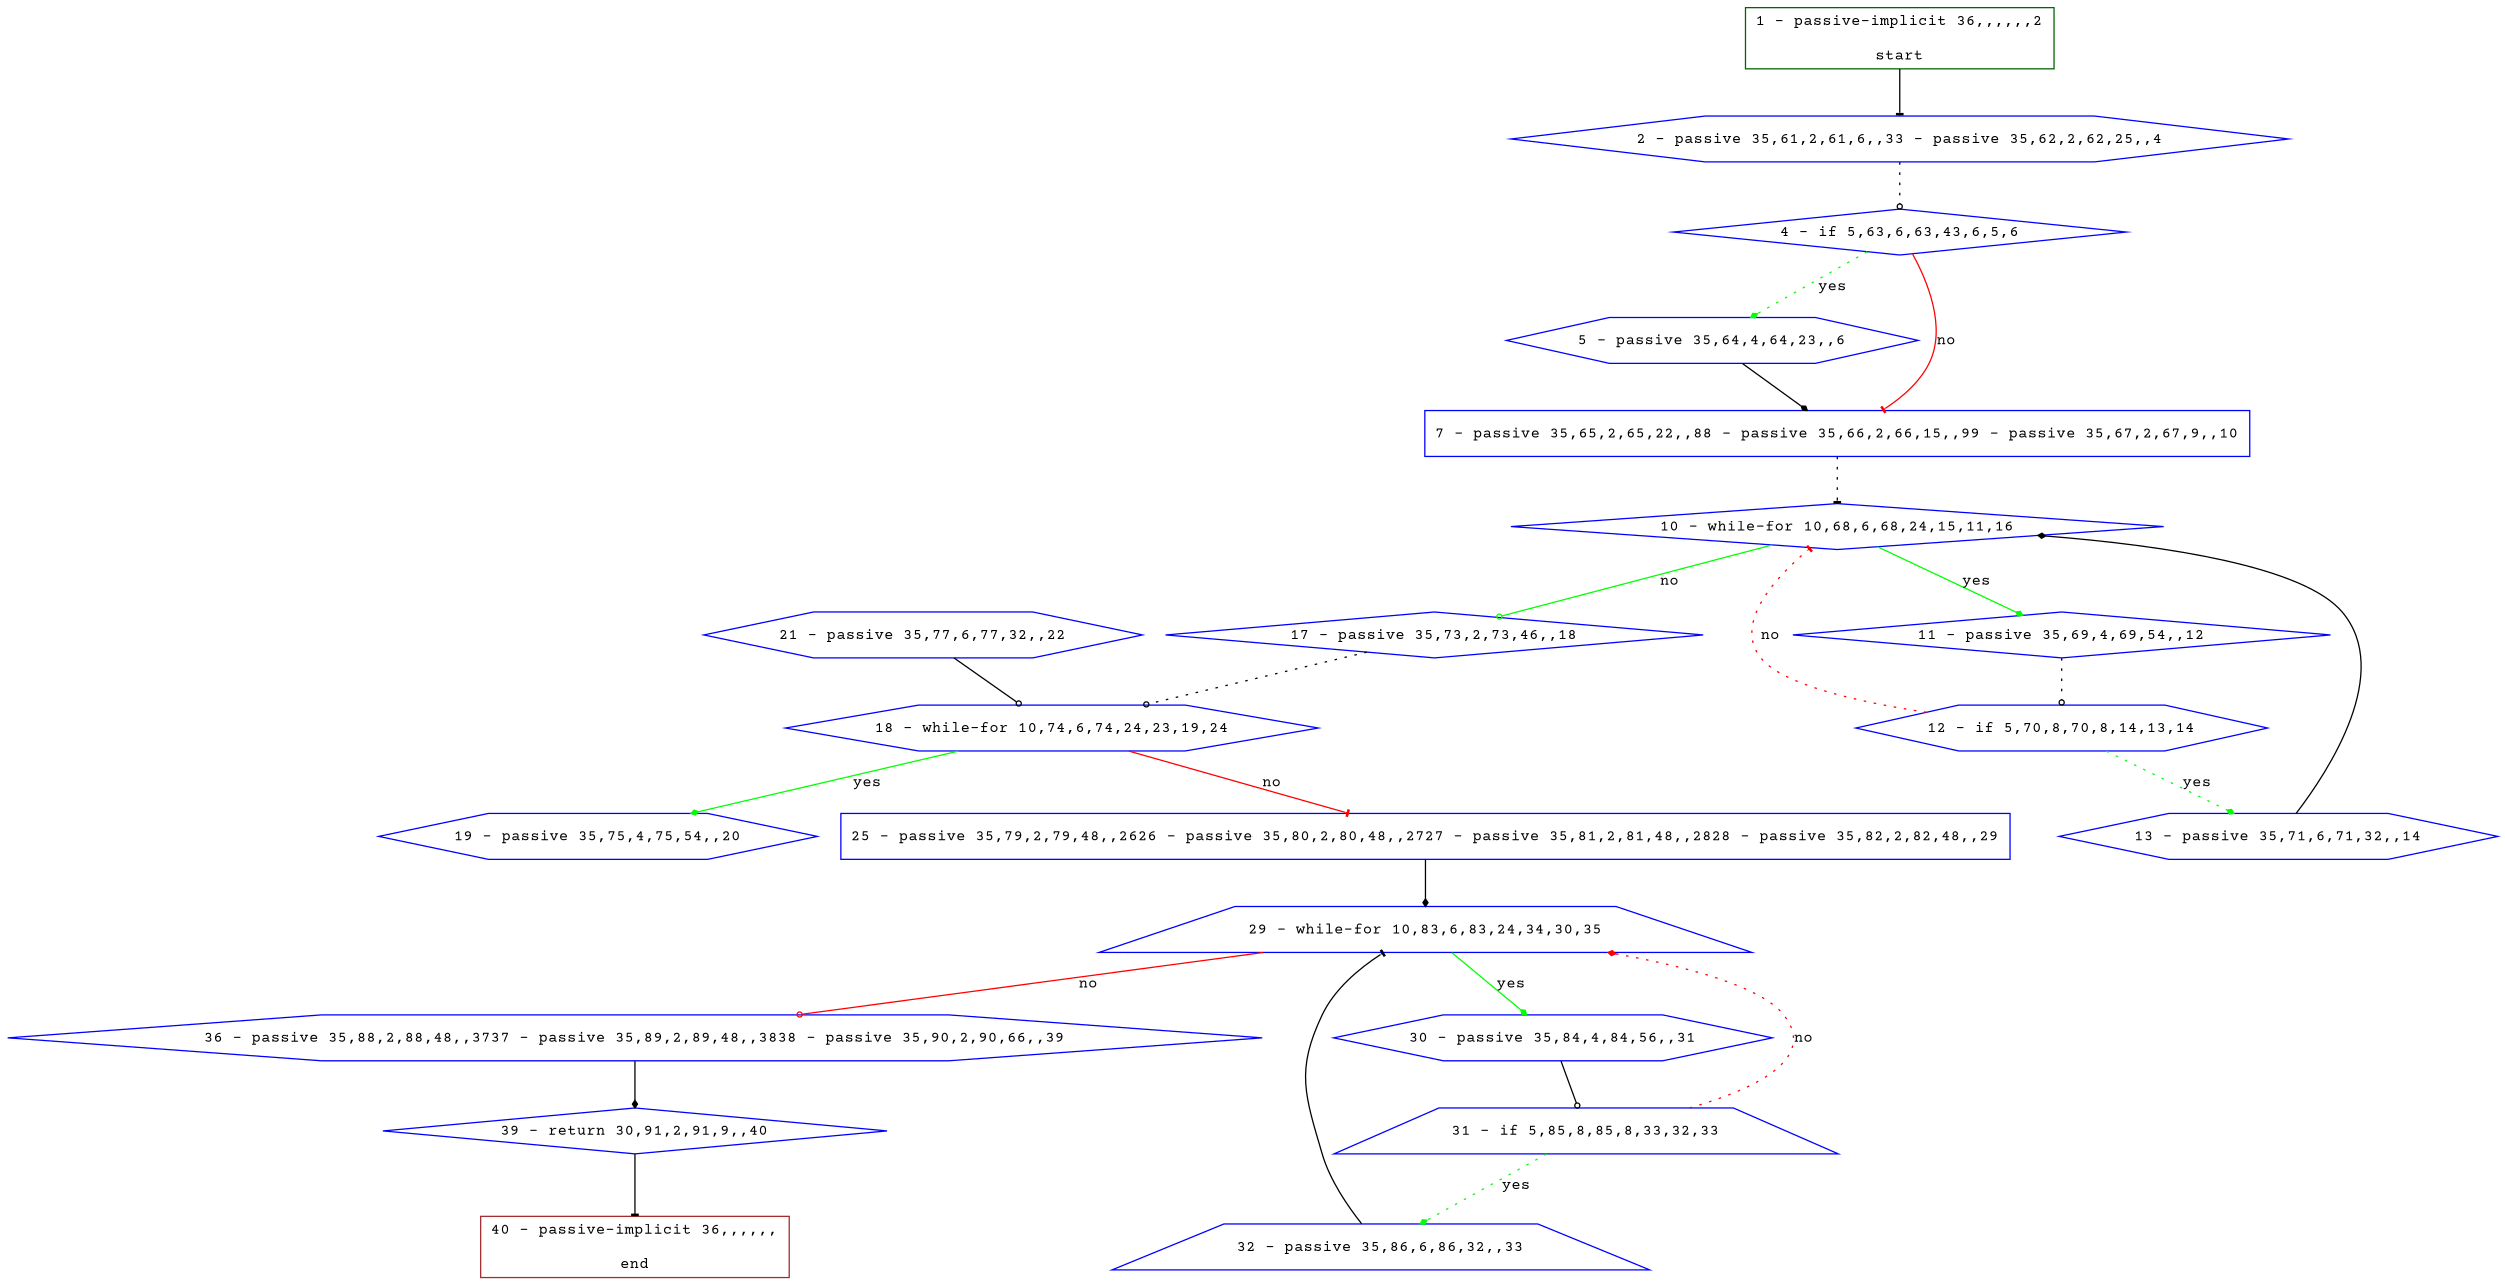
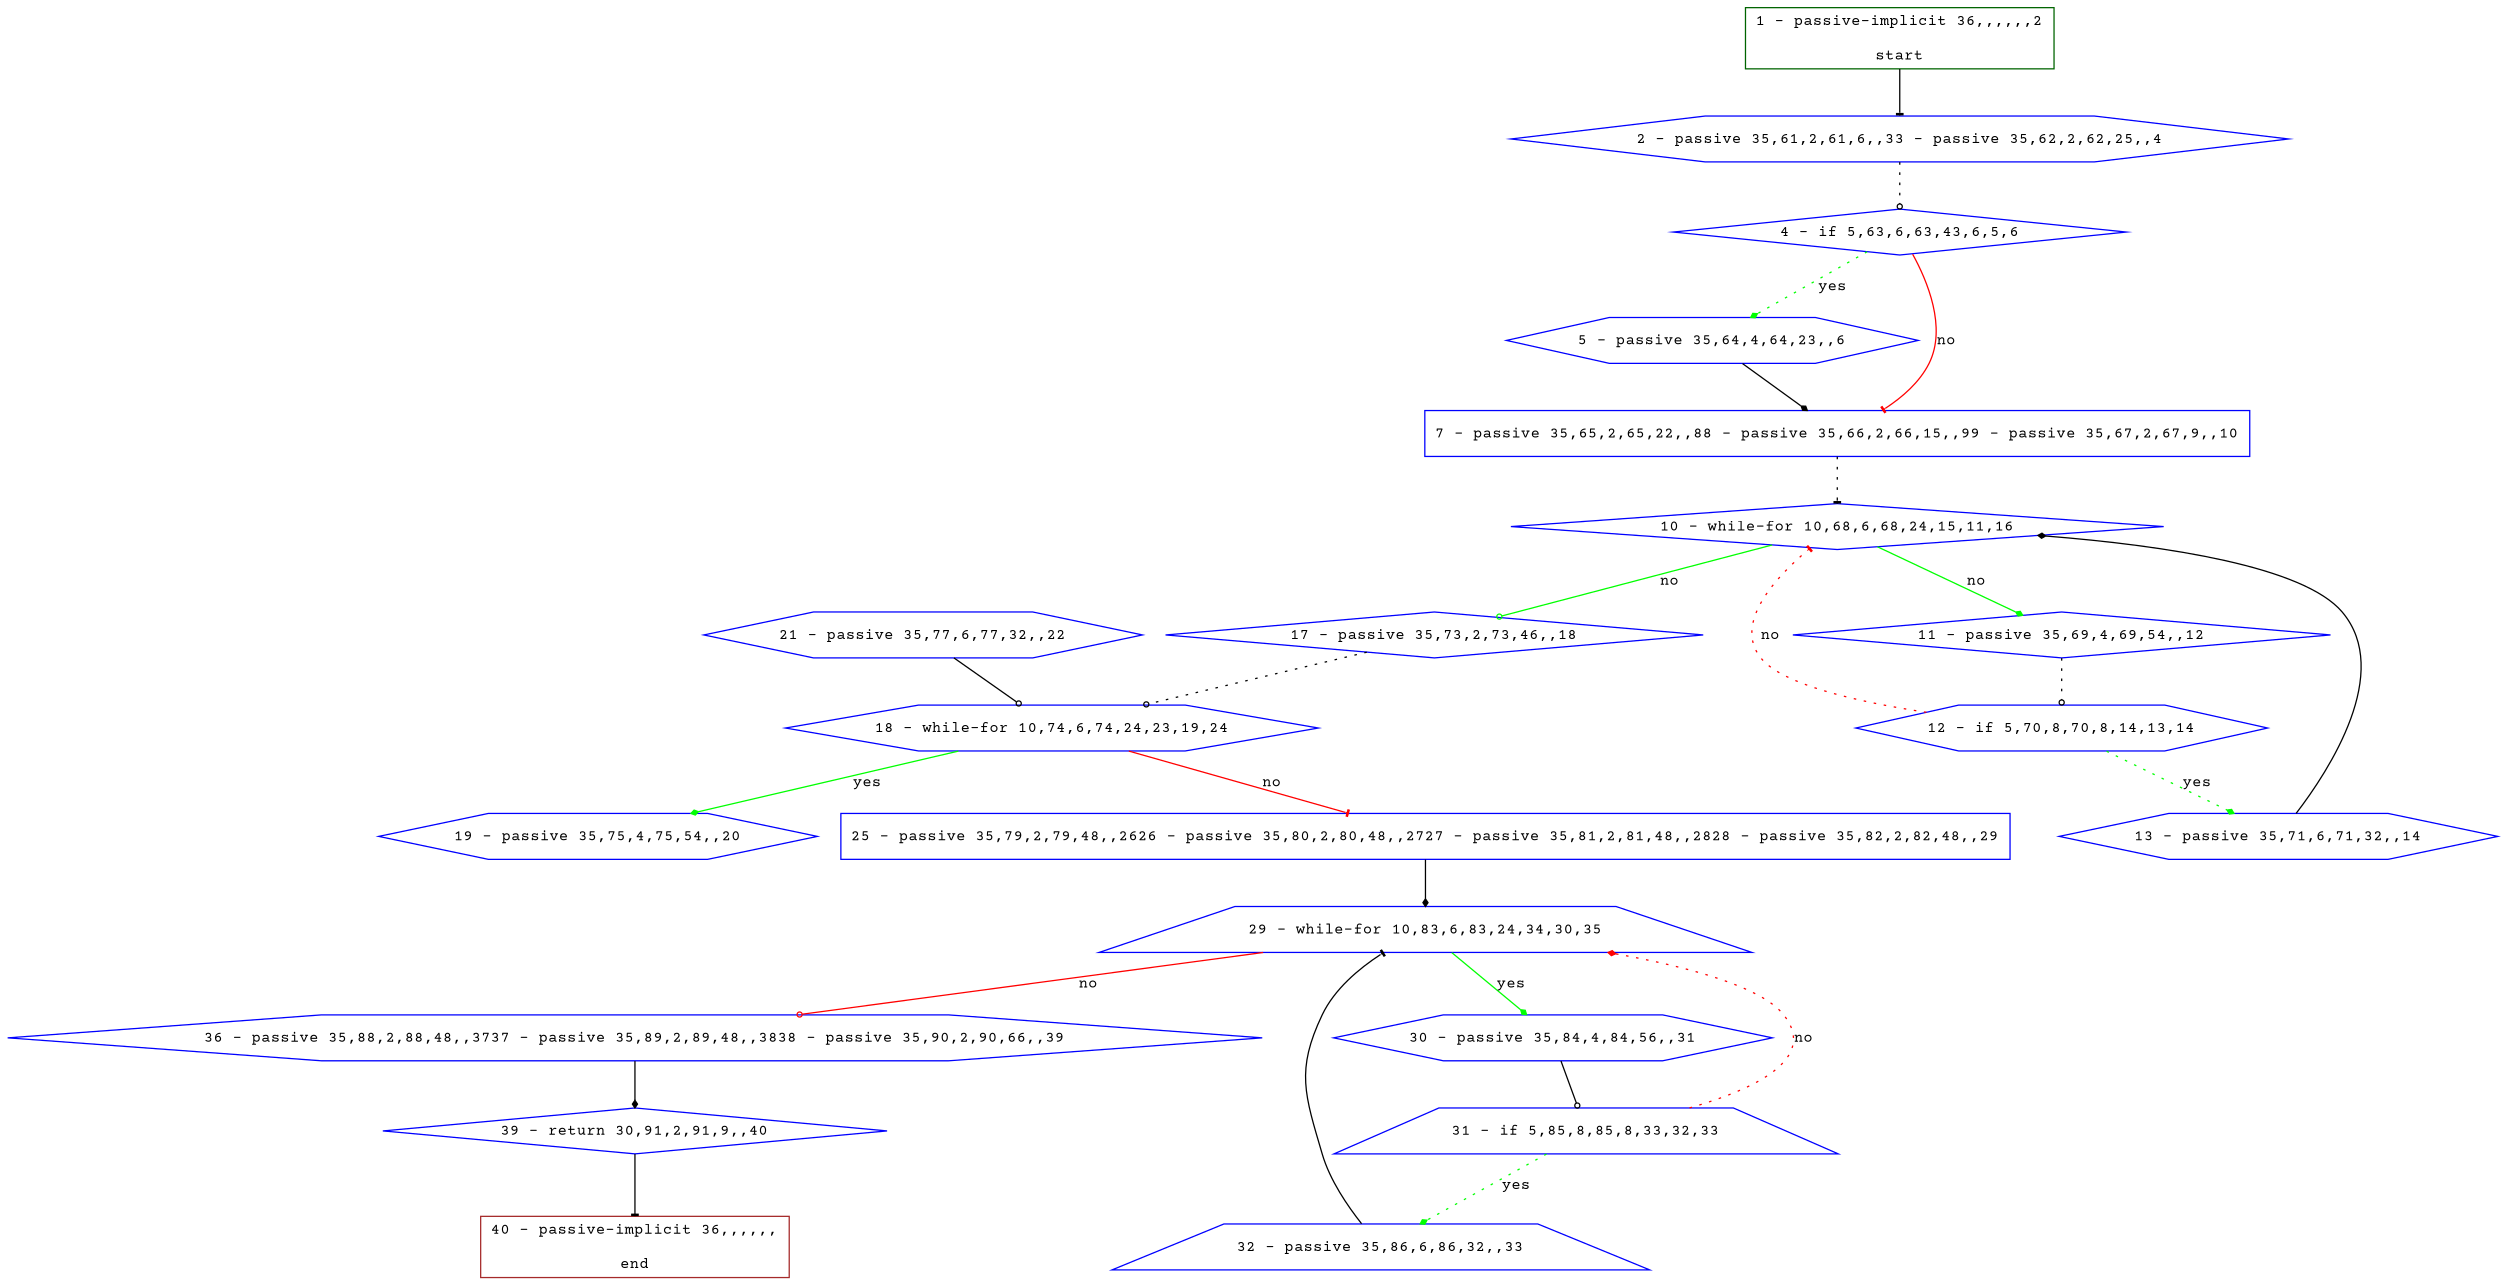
(1977, 581) -> (1977, 581)
